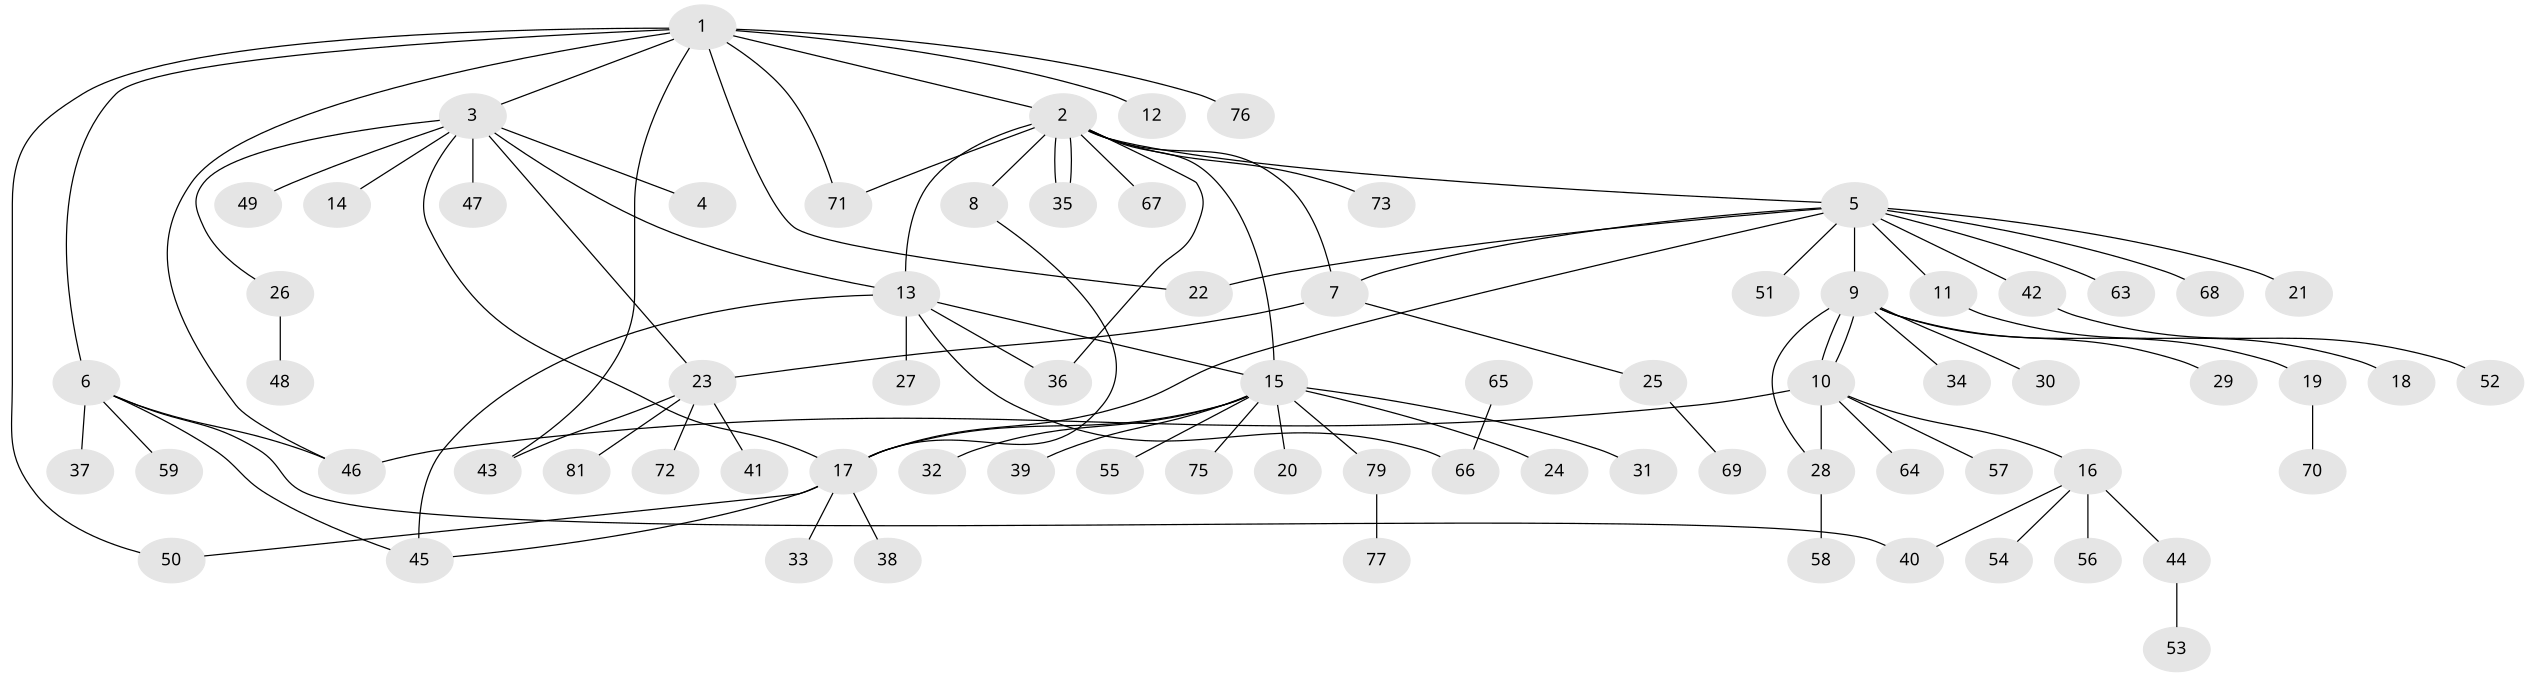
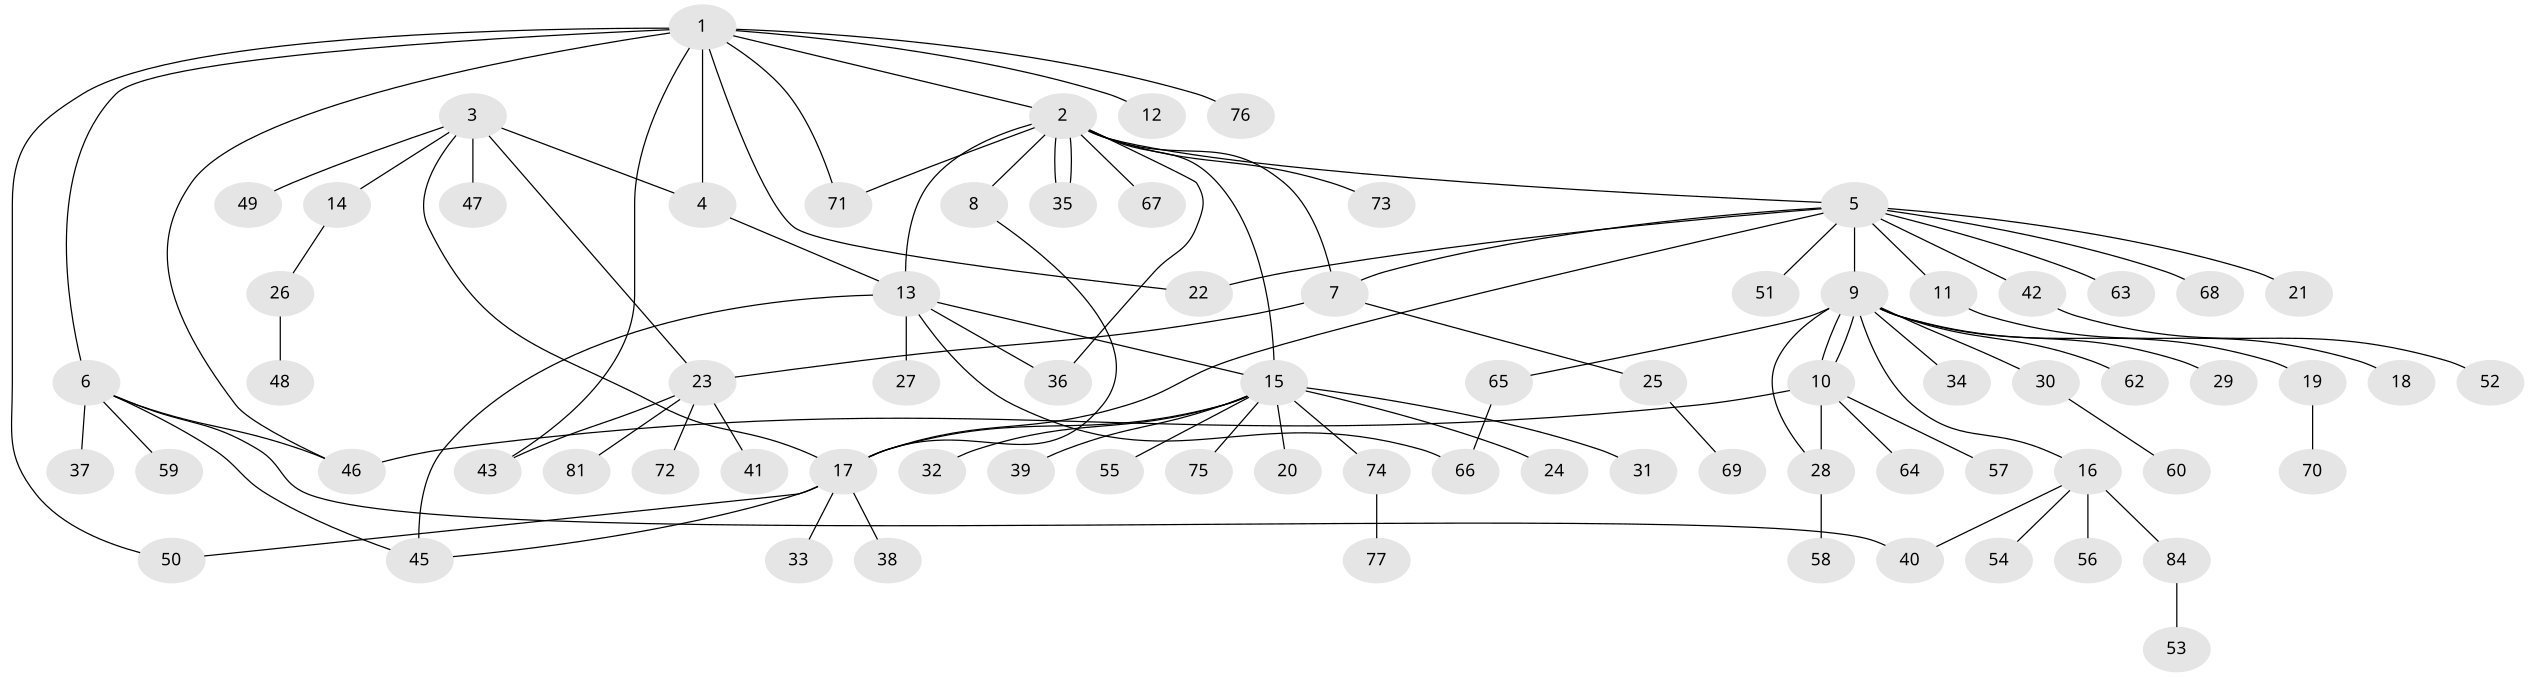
(588, 72) -> (703, 116)
(259, 154) -> (309, 249)
(675, 234) -> (804, 249)
none -> (1681, 345)
none -> (2135, 383)
(1955, 426) -> (1936, 421)
(1377, 472) -> (1377, 472)
none -> (2177, 472)
(2177, 561) -> (2177, 561)
